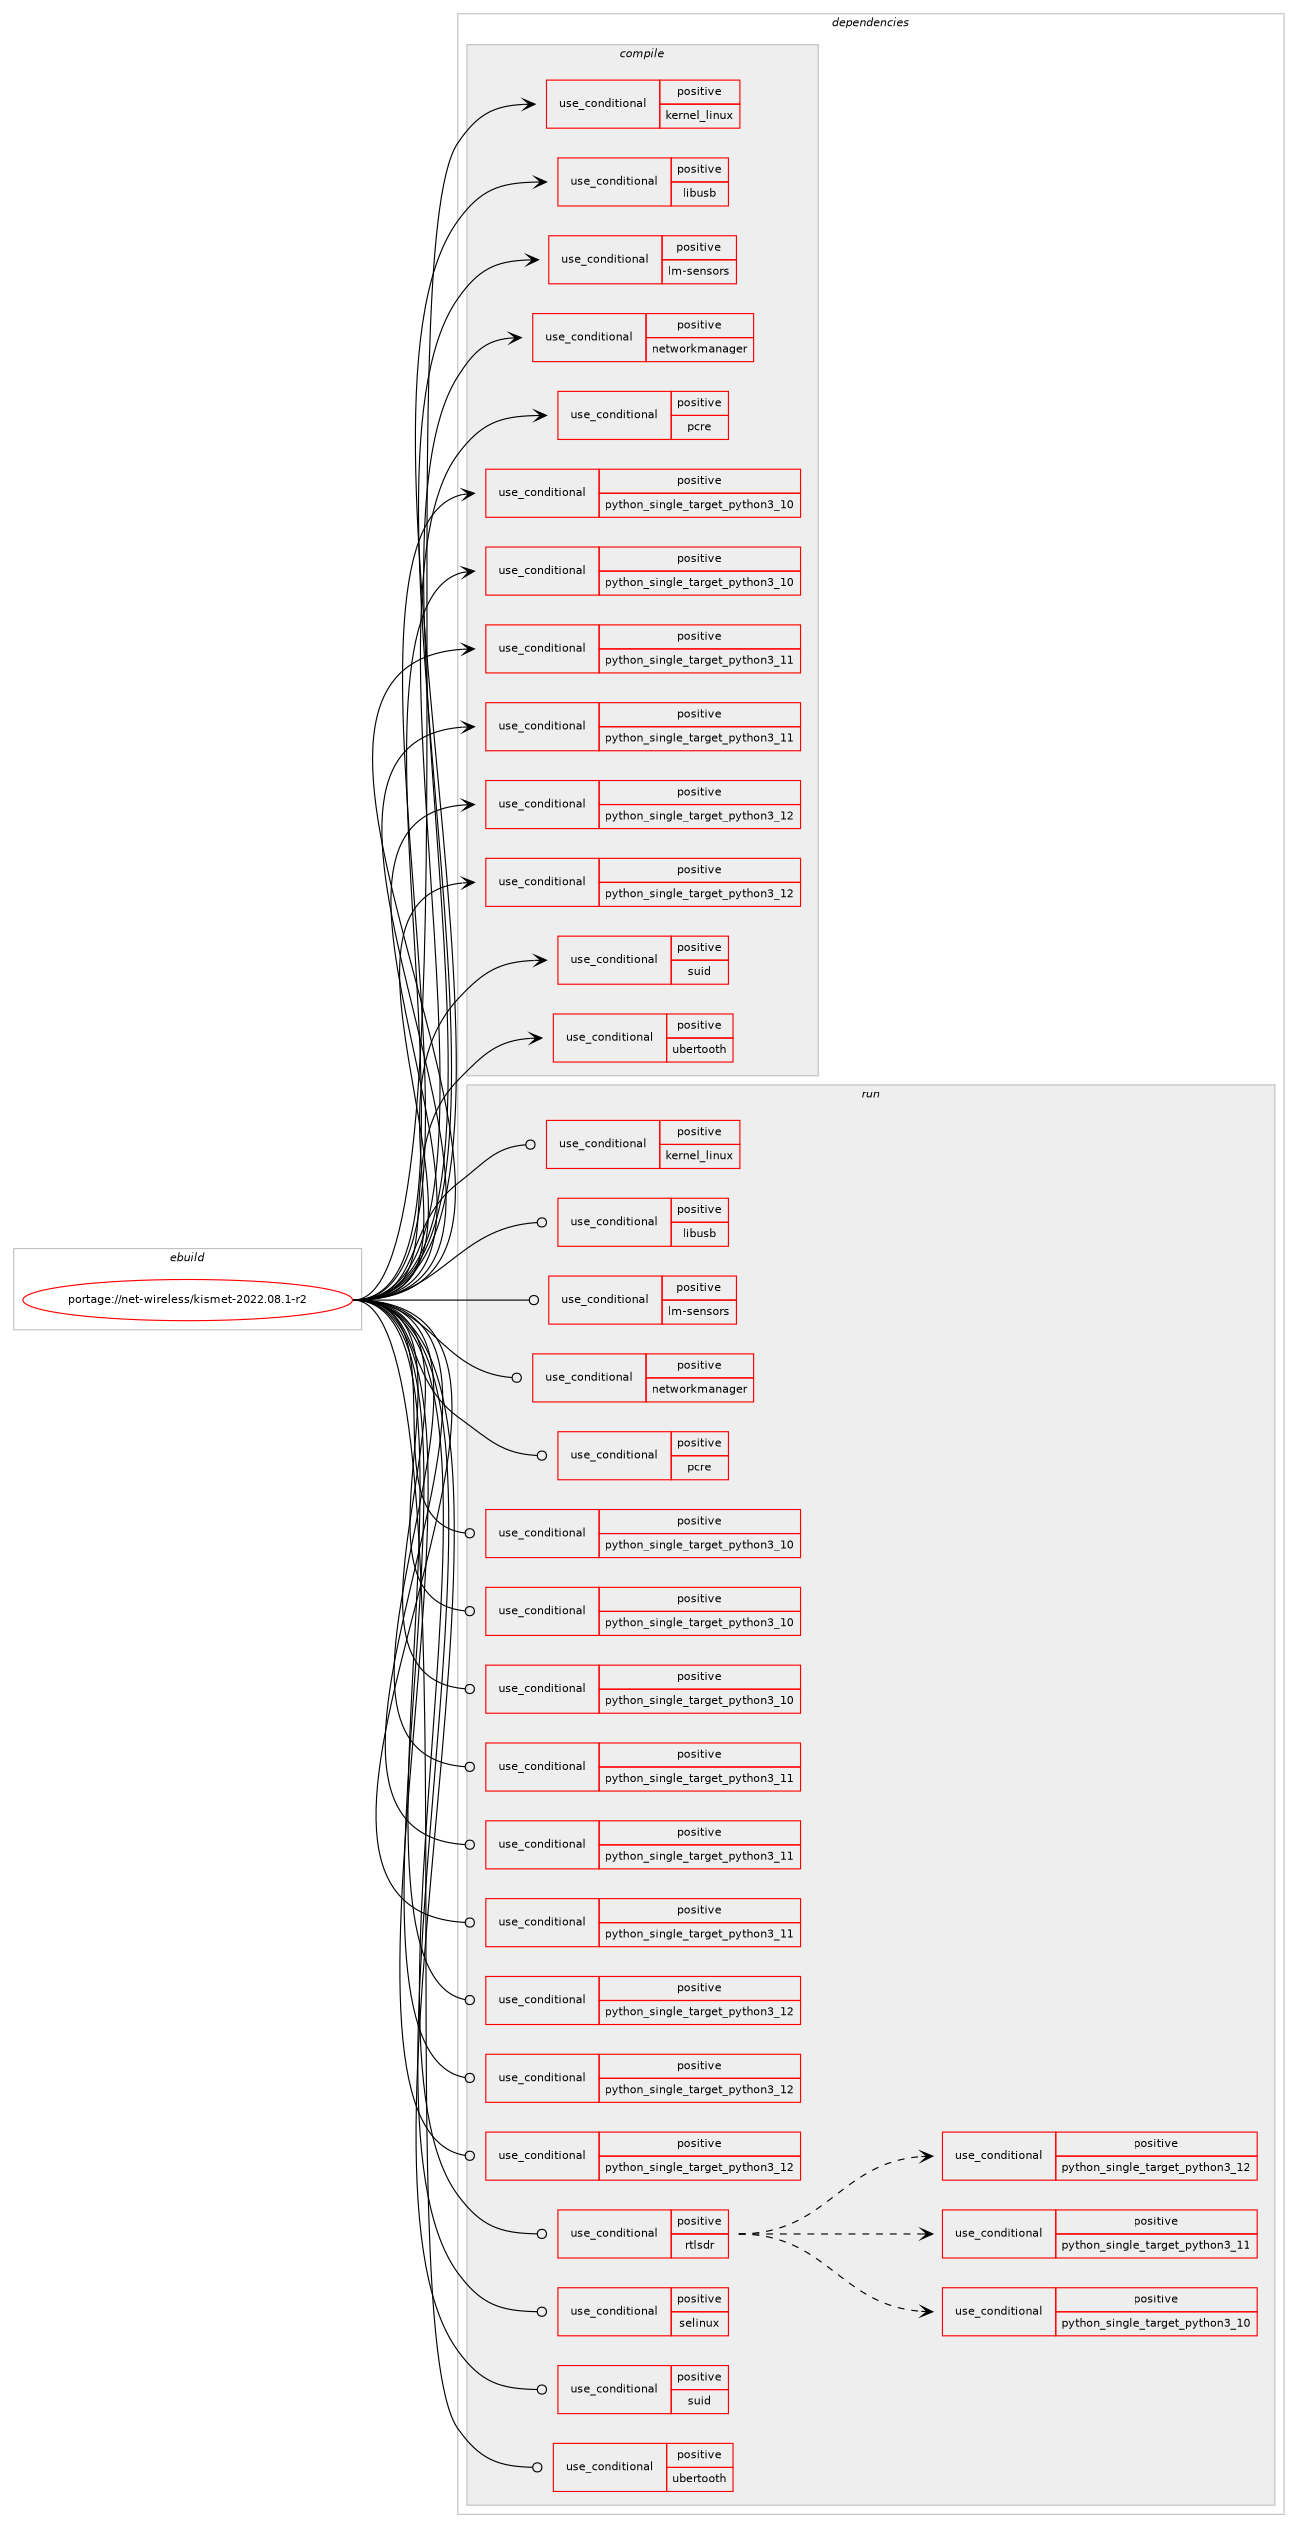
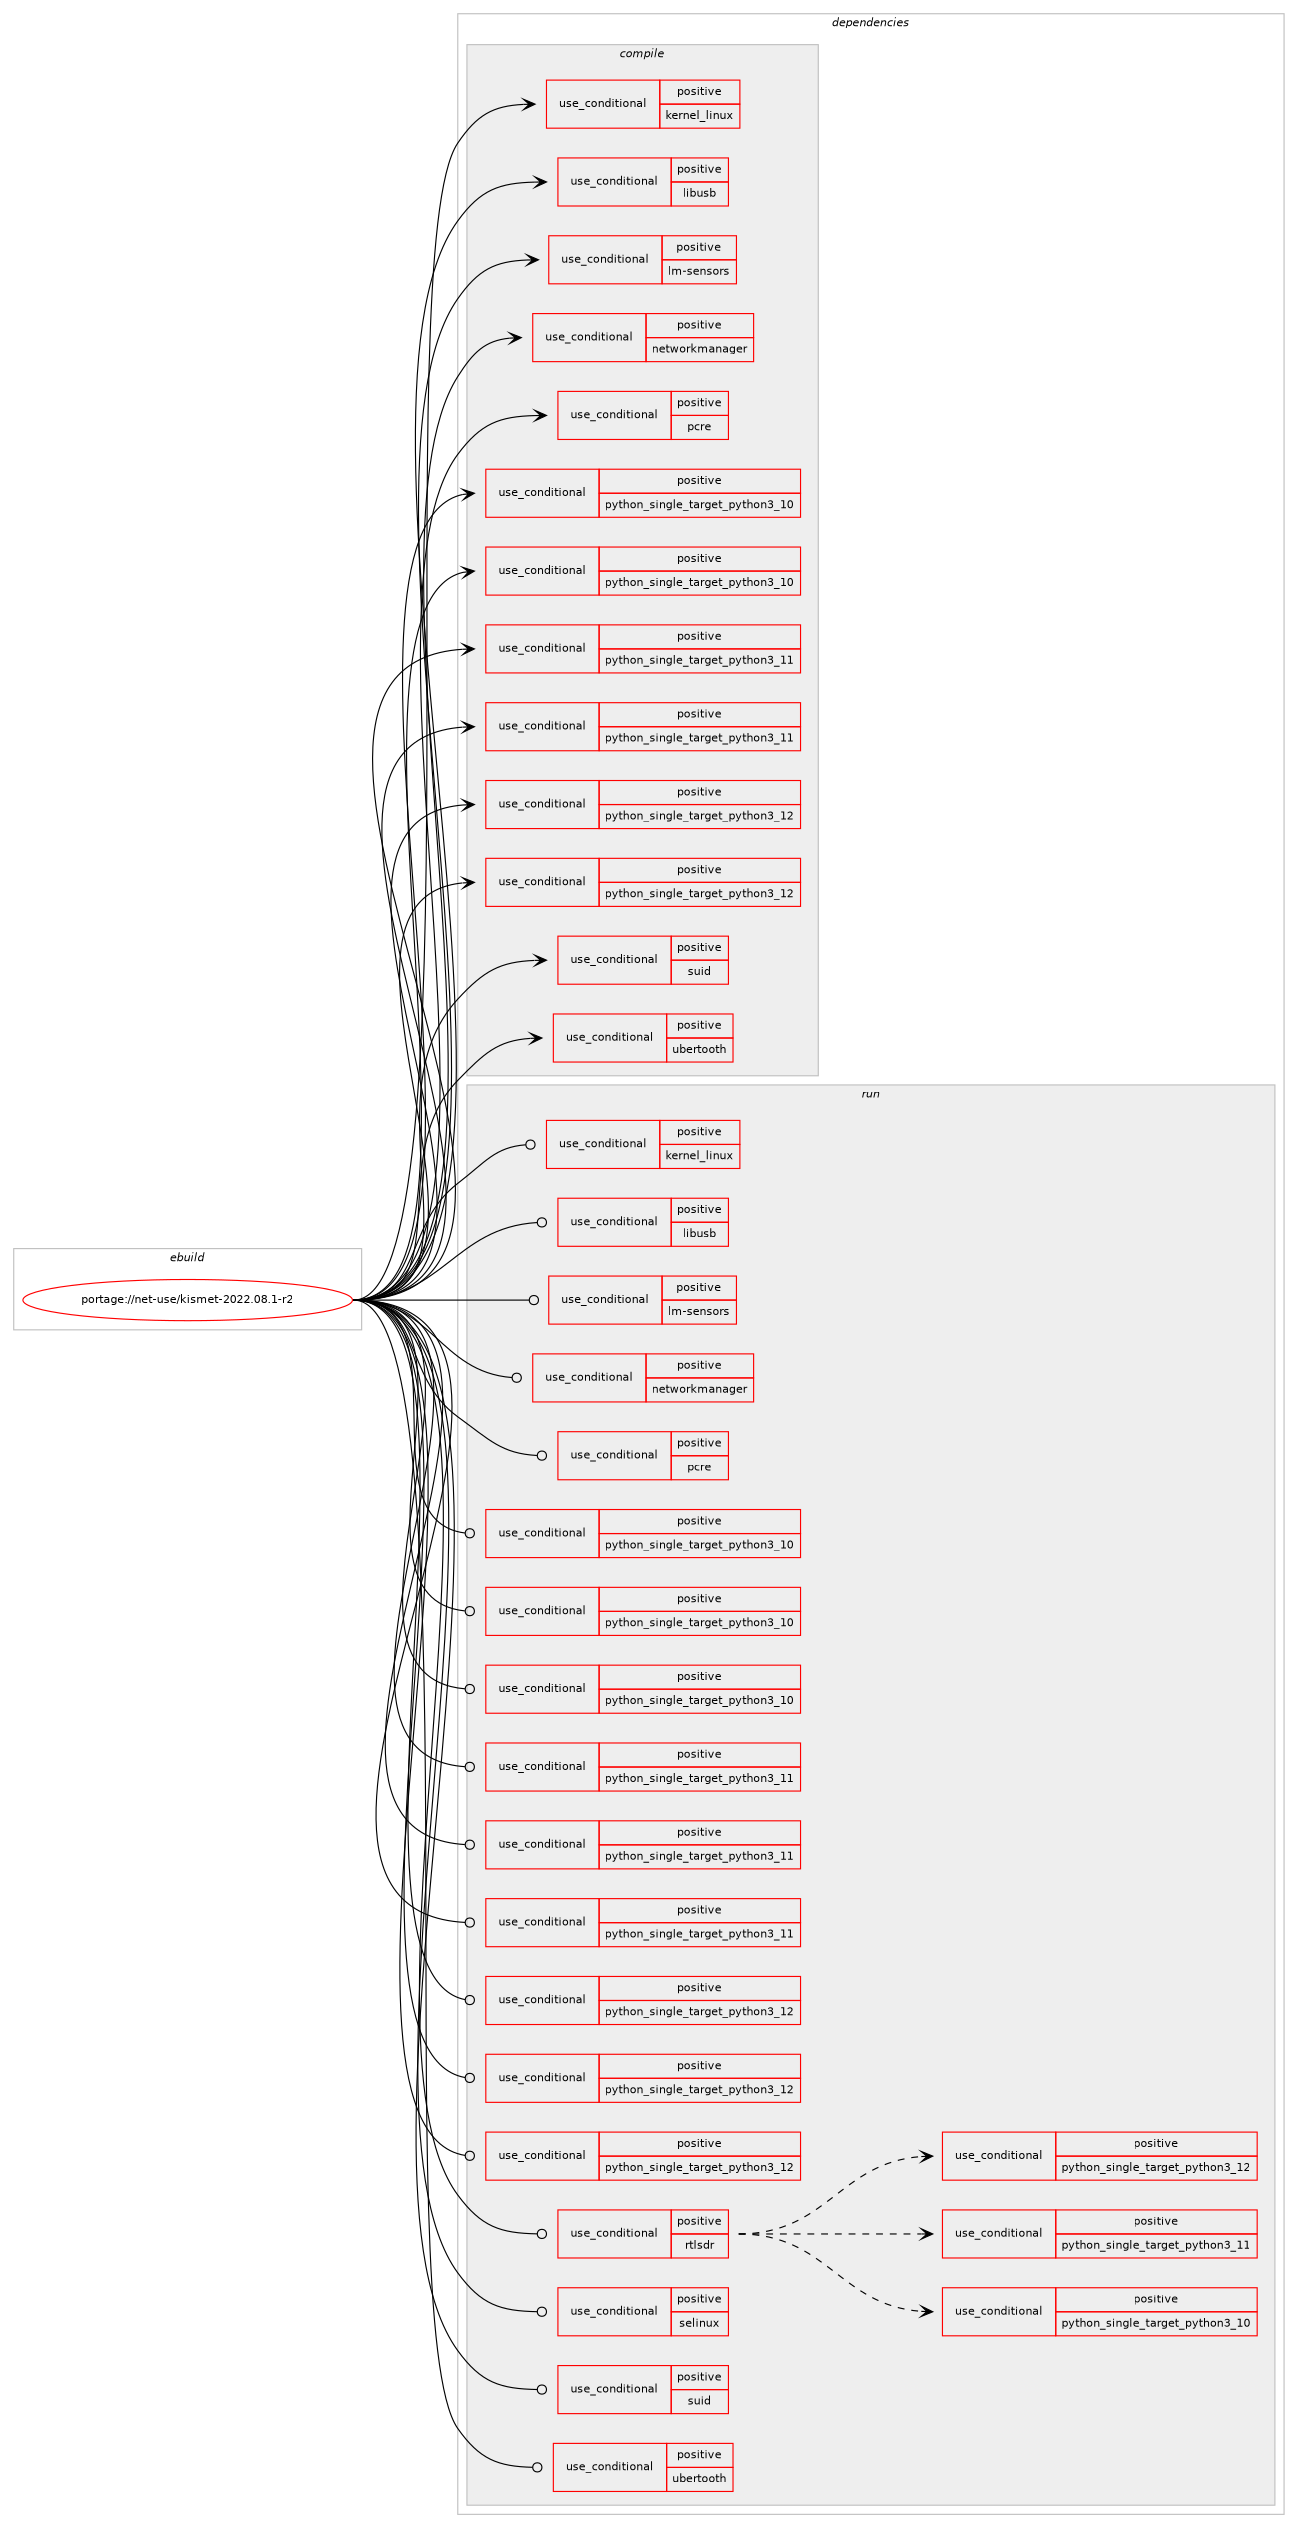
(188, 1300) -> (188, 1300)
